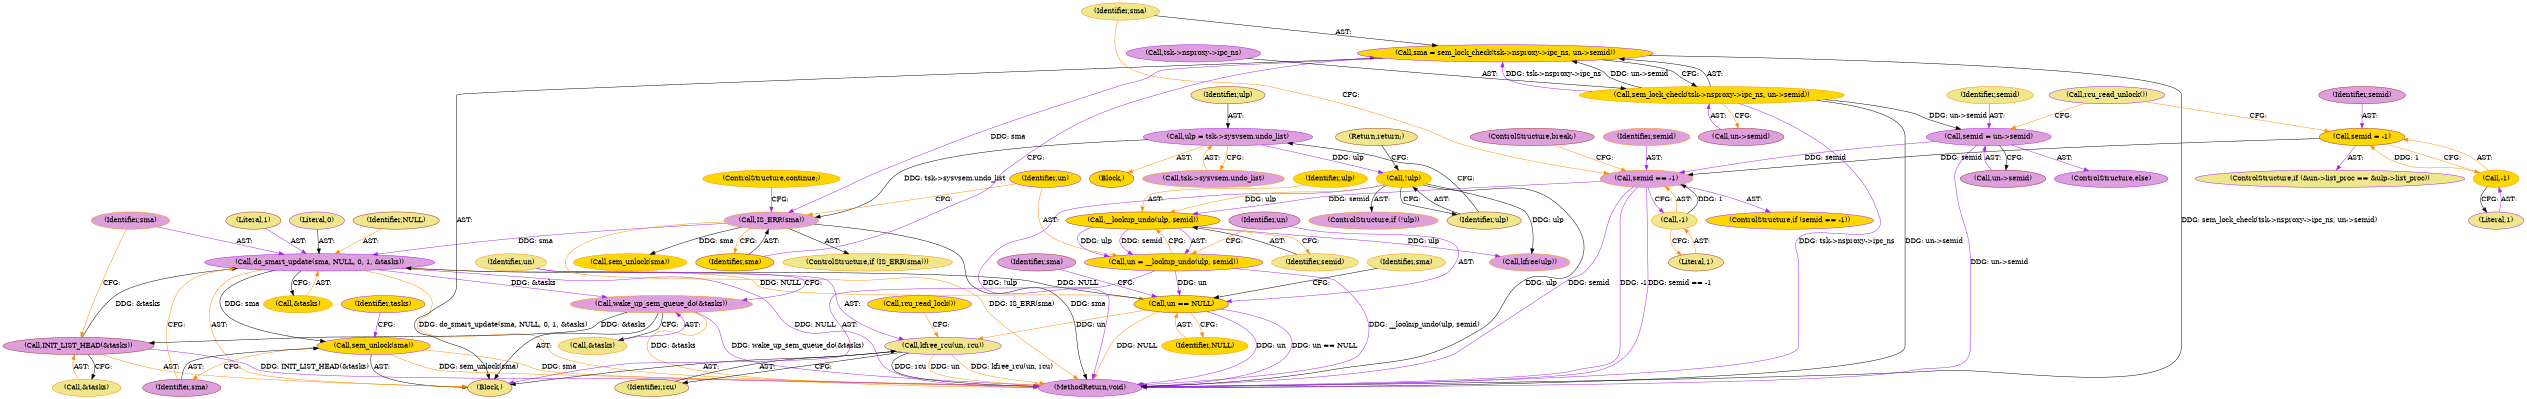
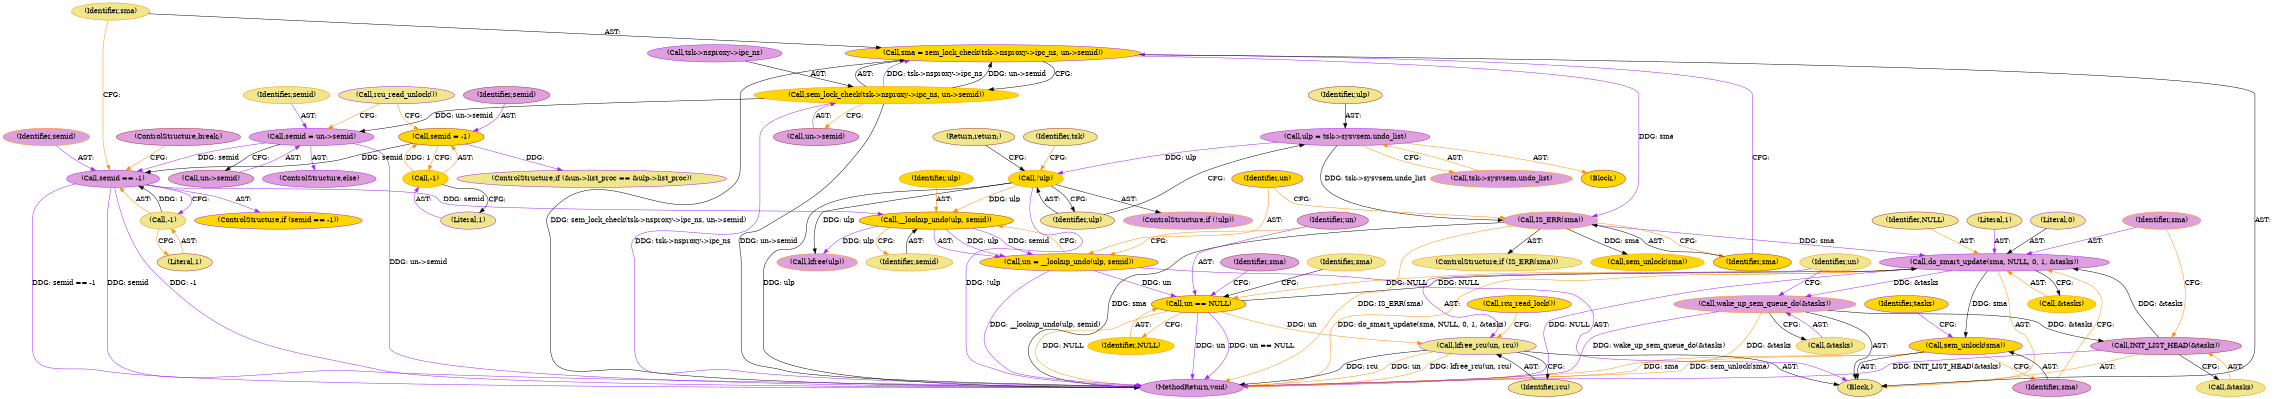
none -> (1060, 137)
(2357, 158) -> (536, 158)
(771, 179) -> none
(1647, 179) -> (113, 179)
